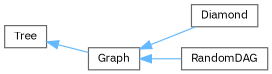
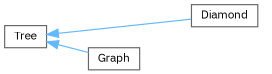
(173, 36) -> (125, 26)
(225, 59) -> none
